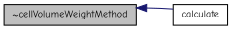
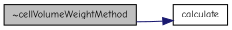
(160, 8) -> (150, 22)
